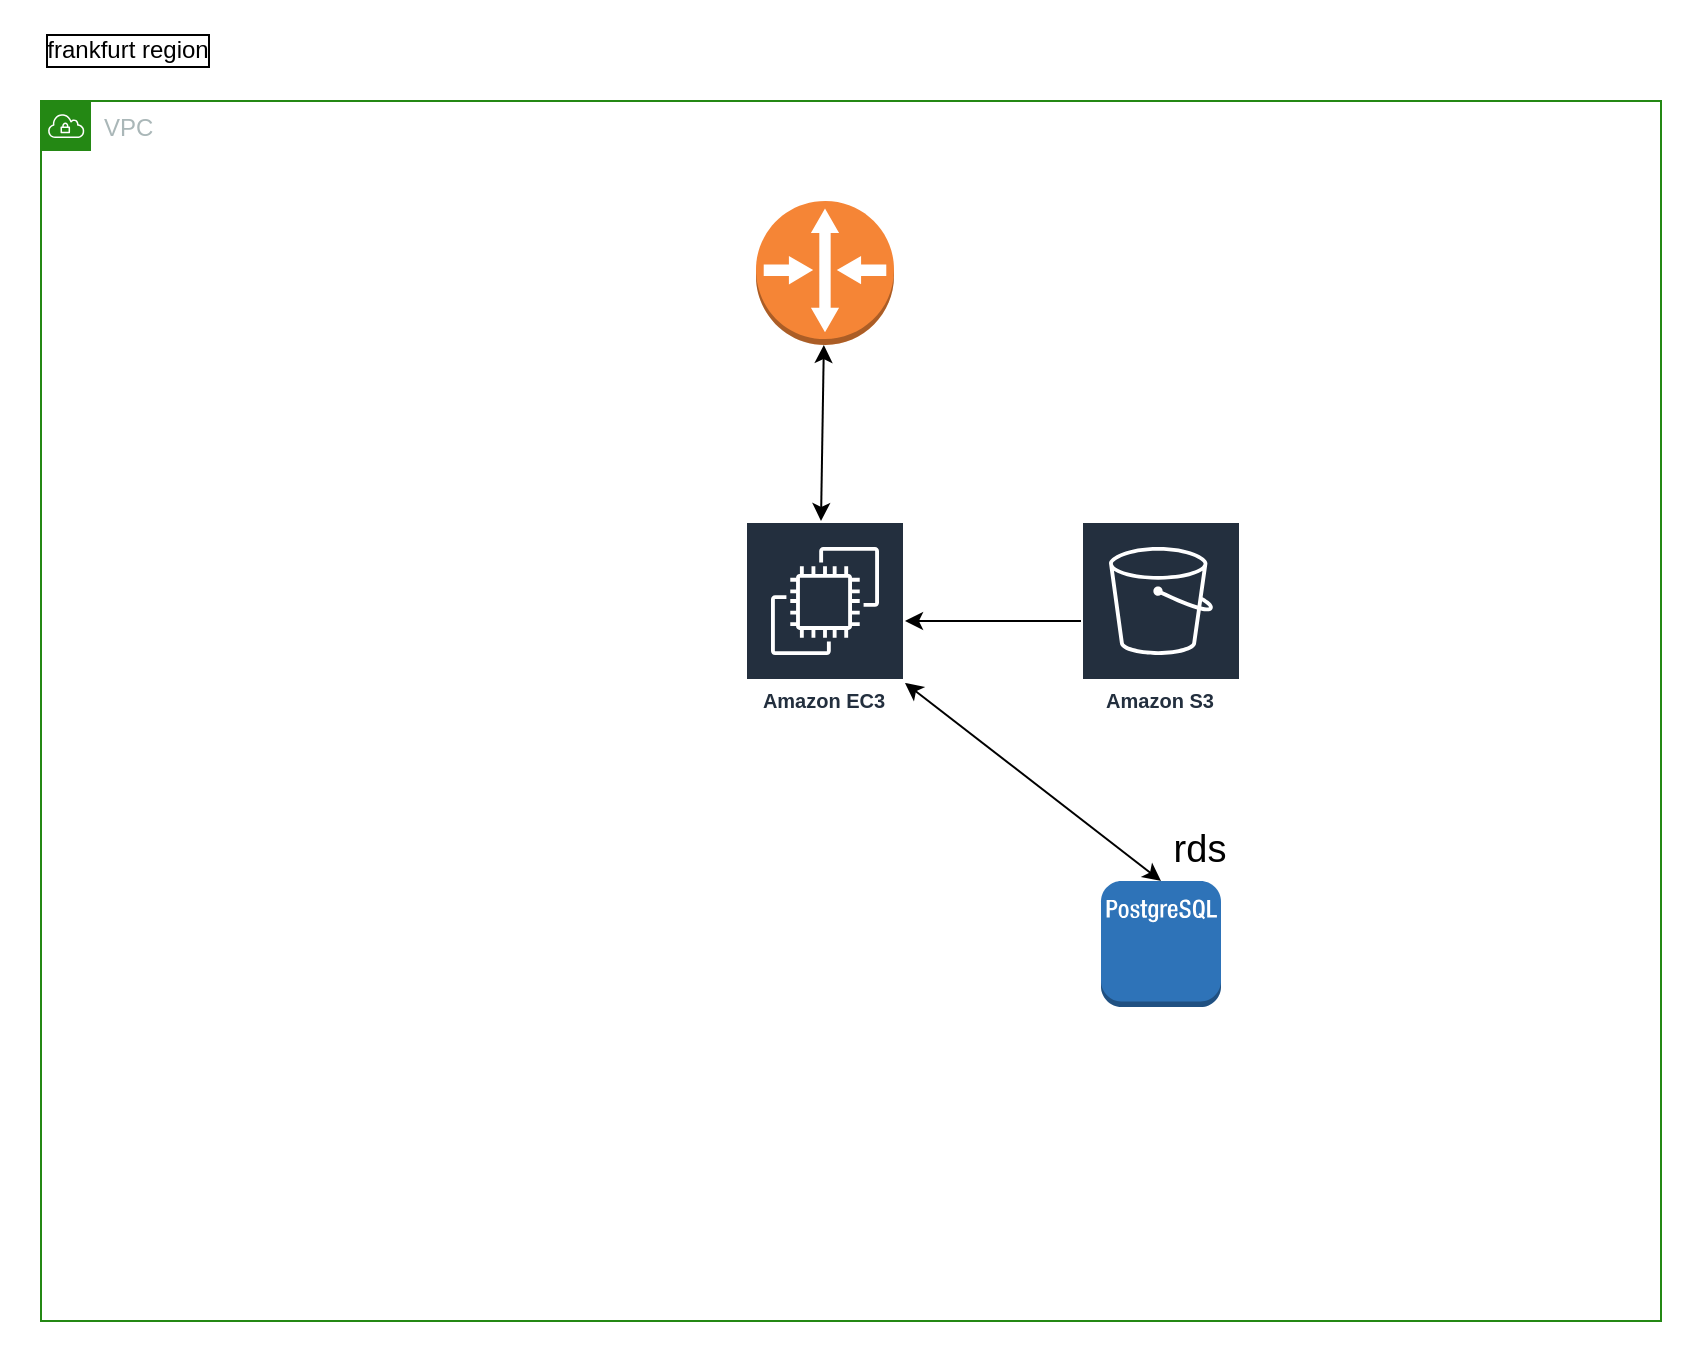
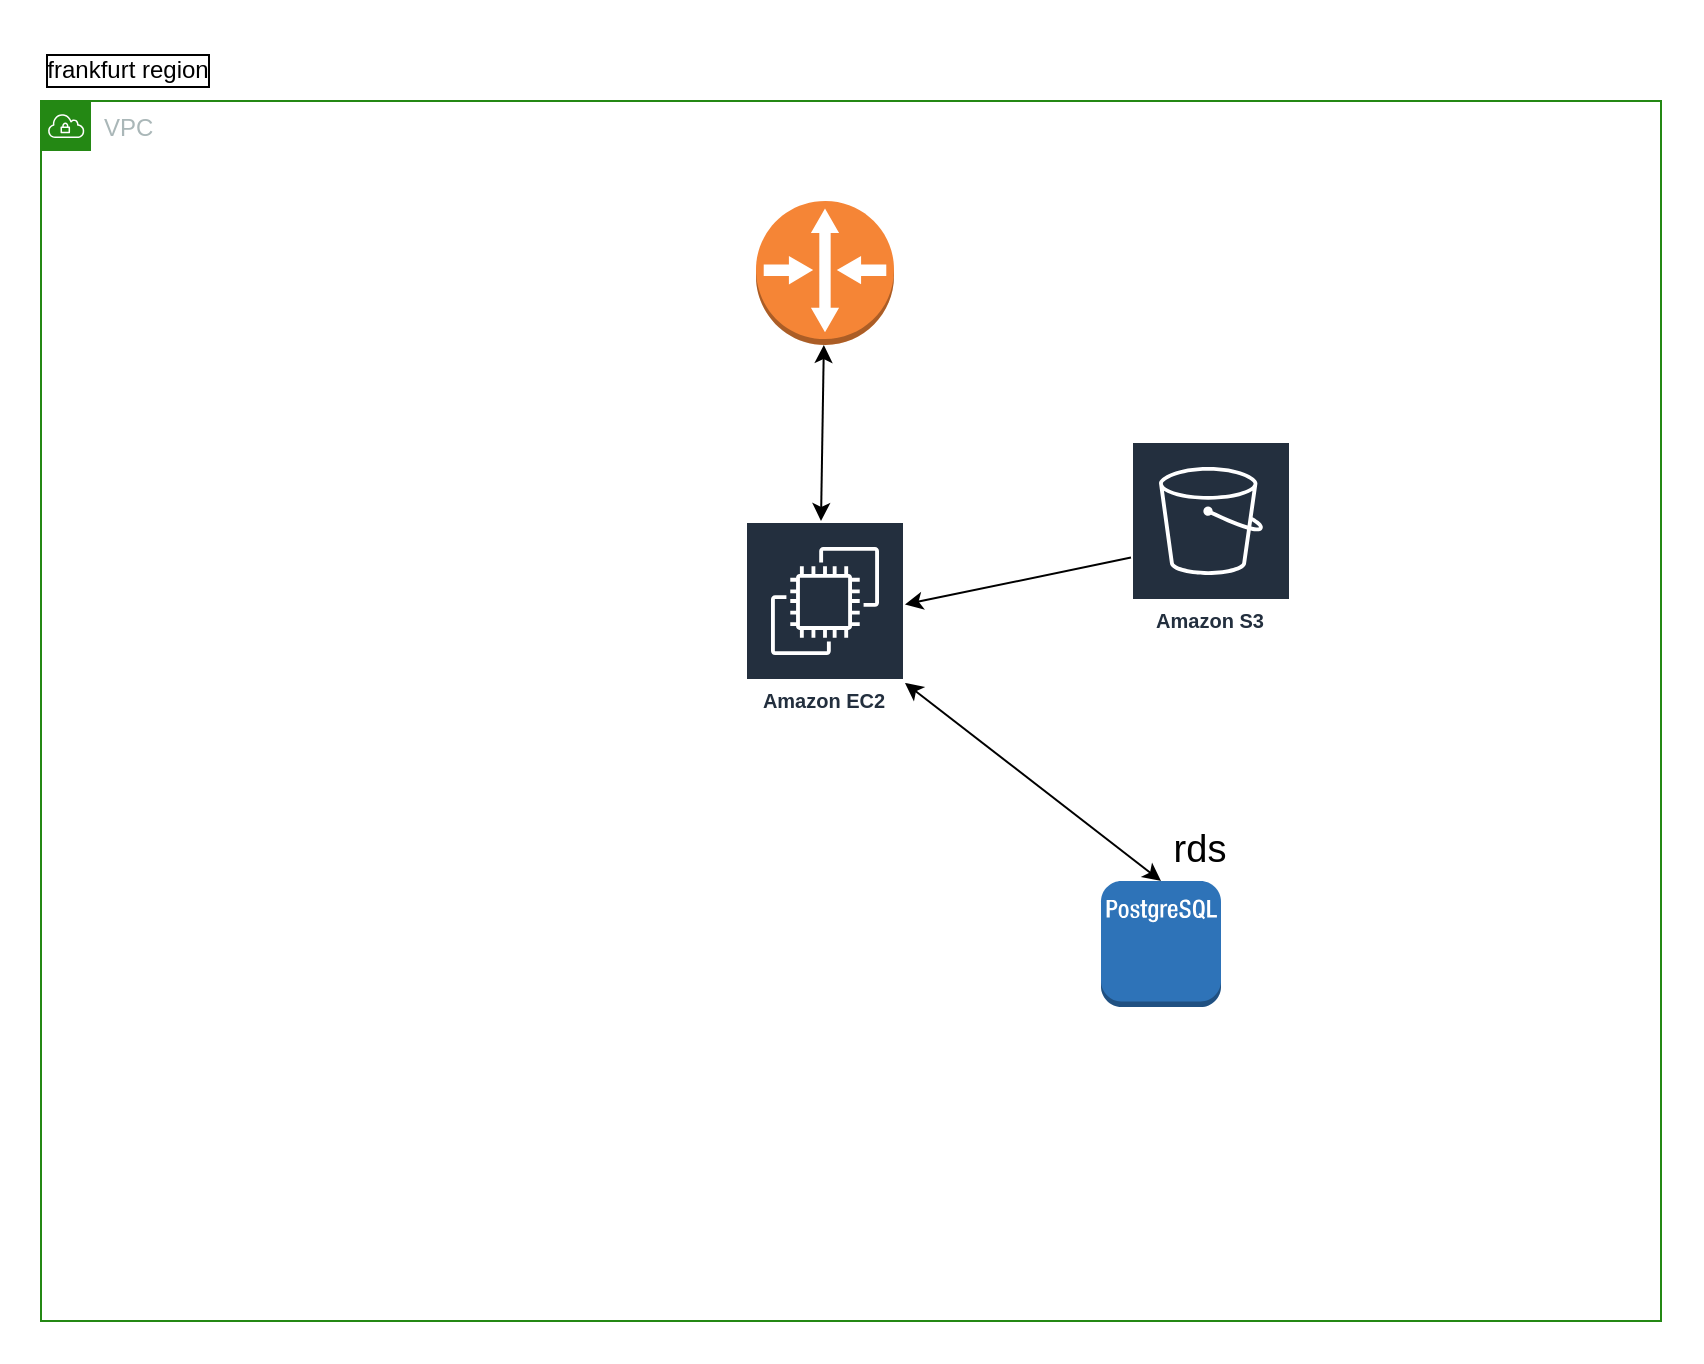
(129, 51) -> (129, 71)
(1161, 621) -> (1211, 541)
(825, 701) -> (825, 701)
